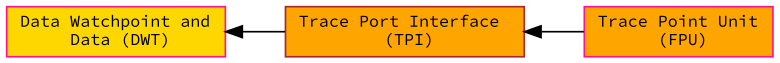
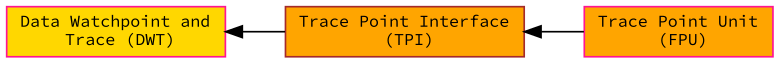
(116, 32) -> (116, 32)
(405, 32) -> (405, 32)
